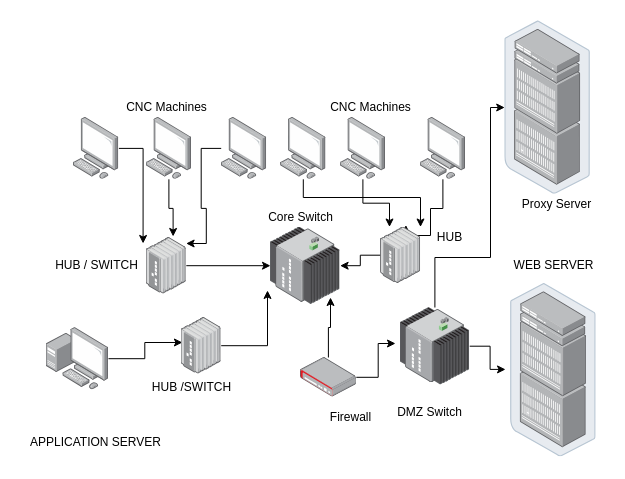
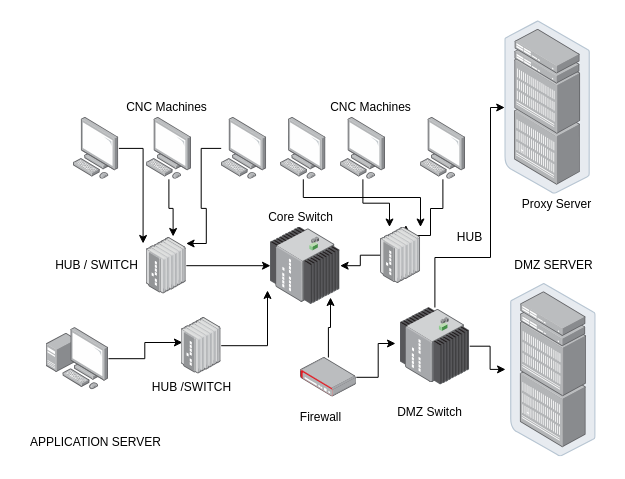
(450, 238) -> (470, 238)
(554, 266) -> (554, 266)
(351, 418) -> (321, 418)
